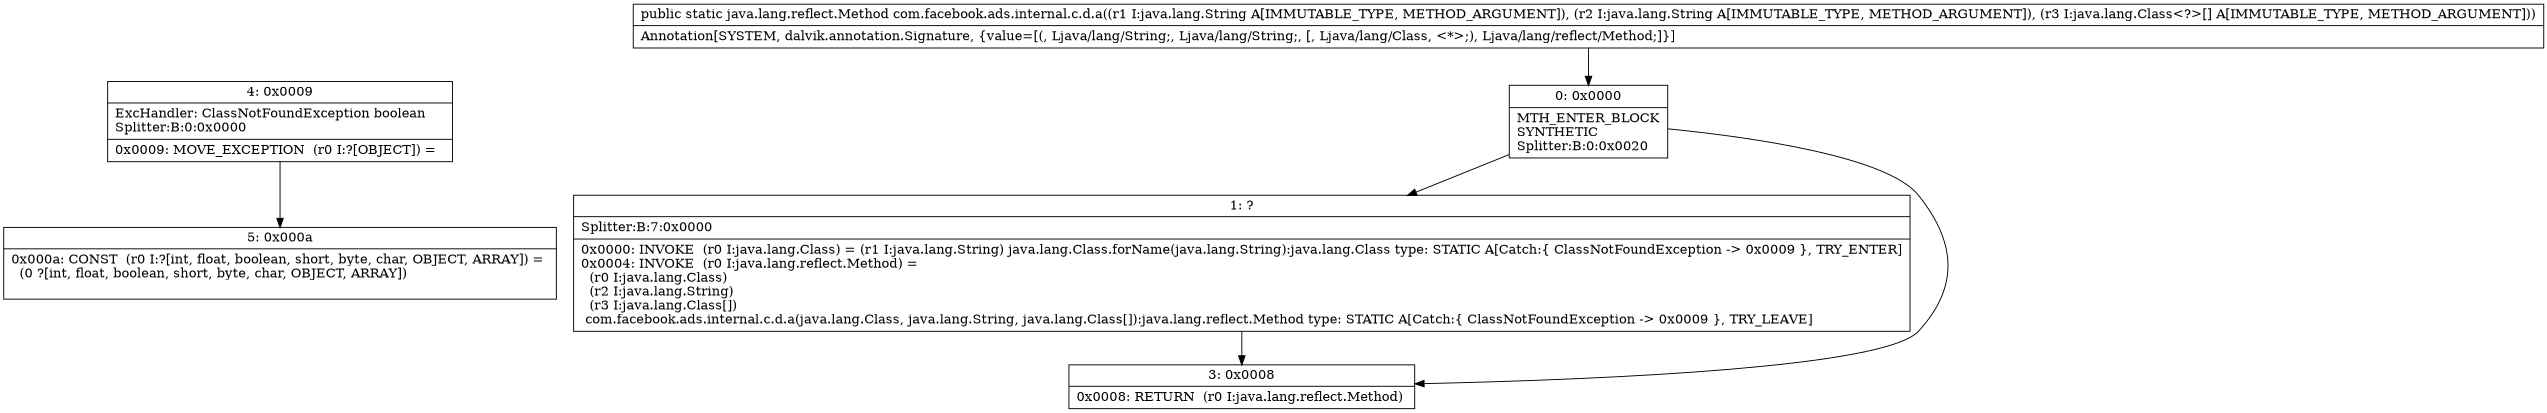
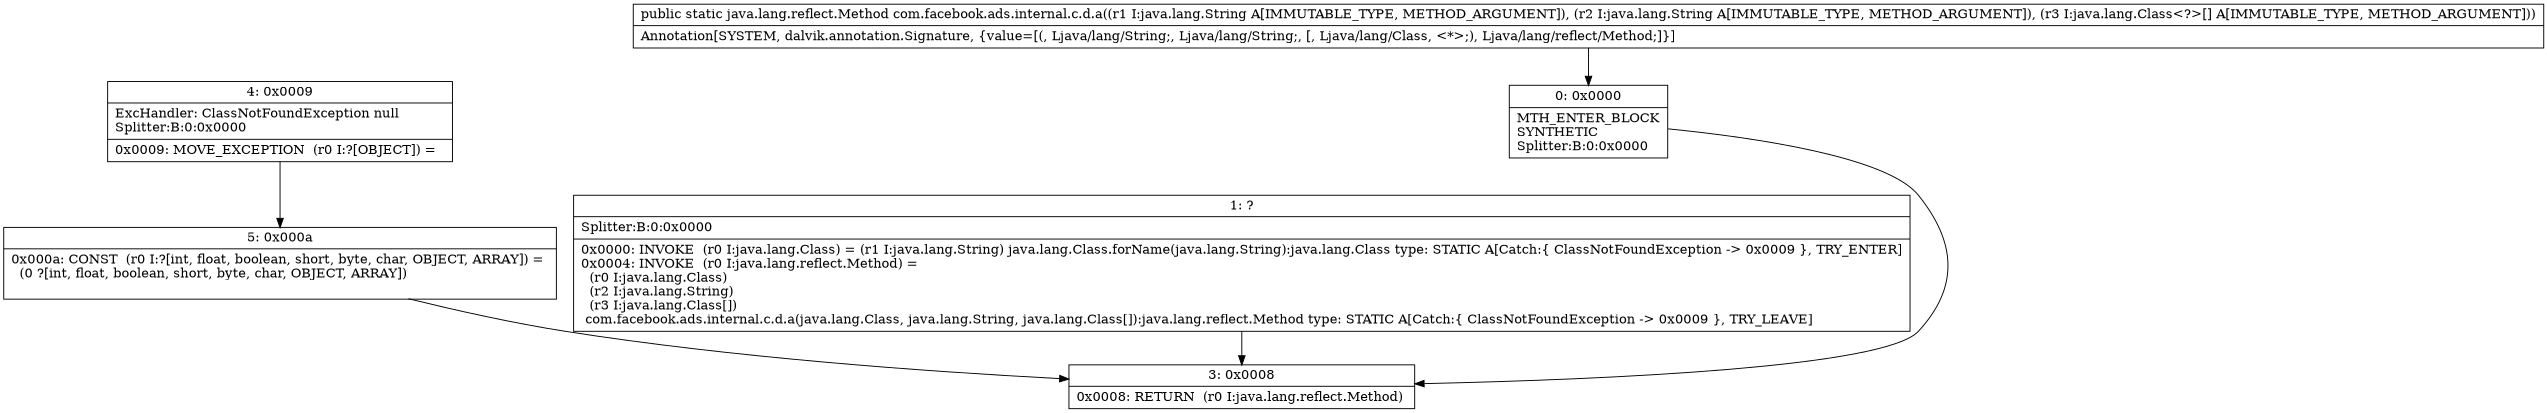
(271, 114) -> (257, 114)
(1583, 146) -> (1583, 146)
(1462, 173) -> none
(647, 227) -> (647, 227)
none -> (732, 353)
